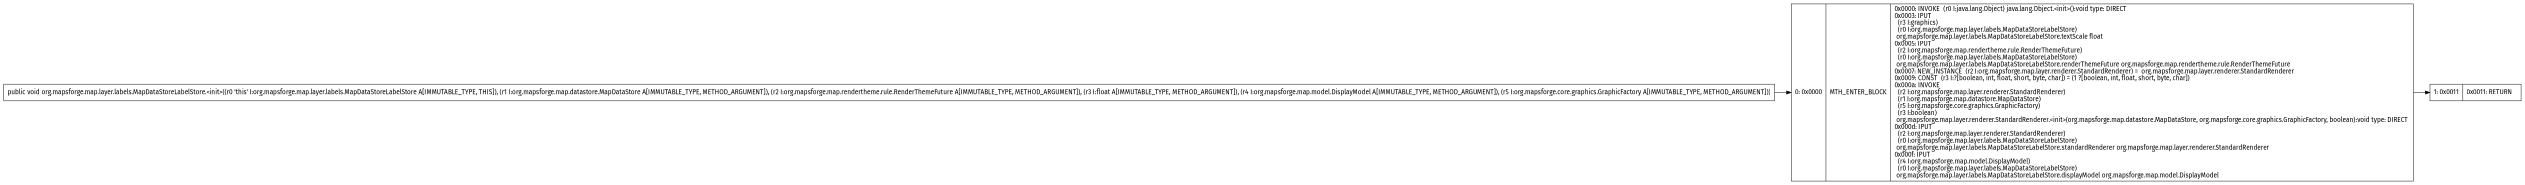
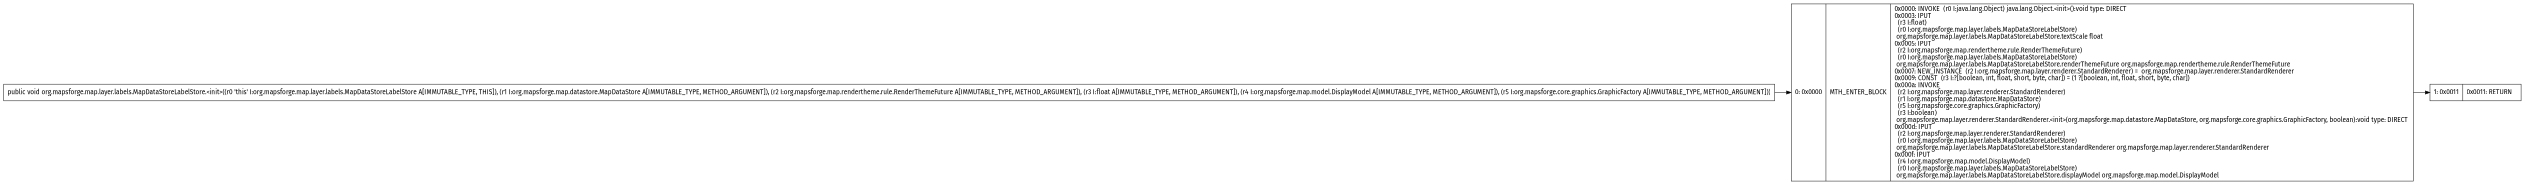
(1916, 23) -> (1911, 23)
